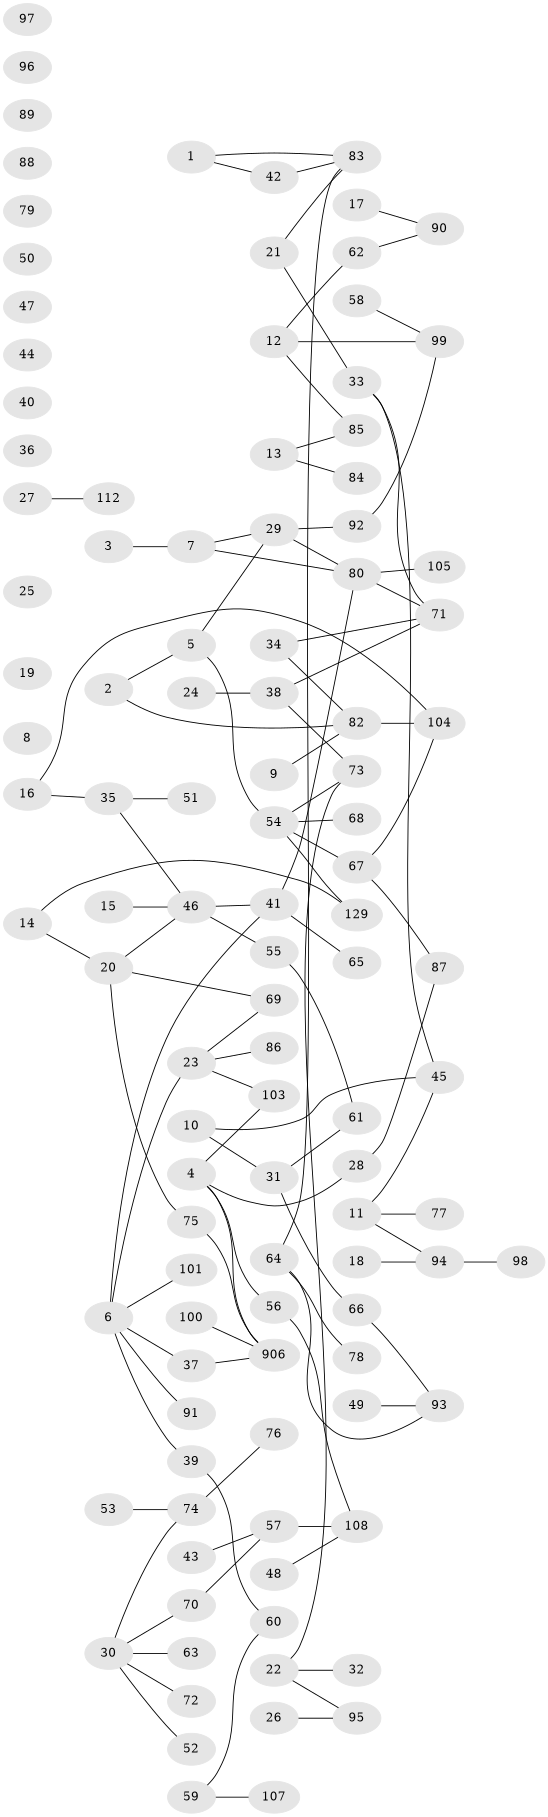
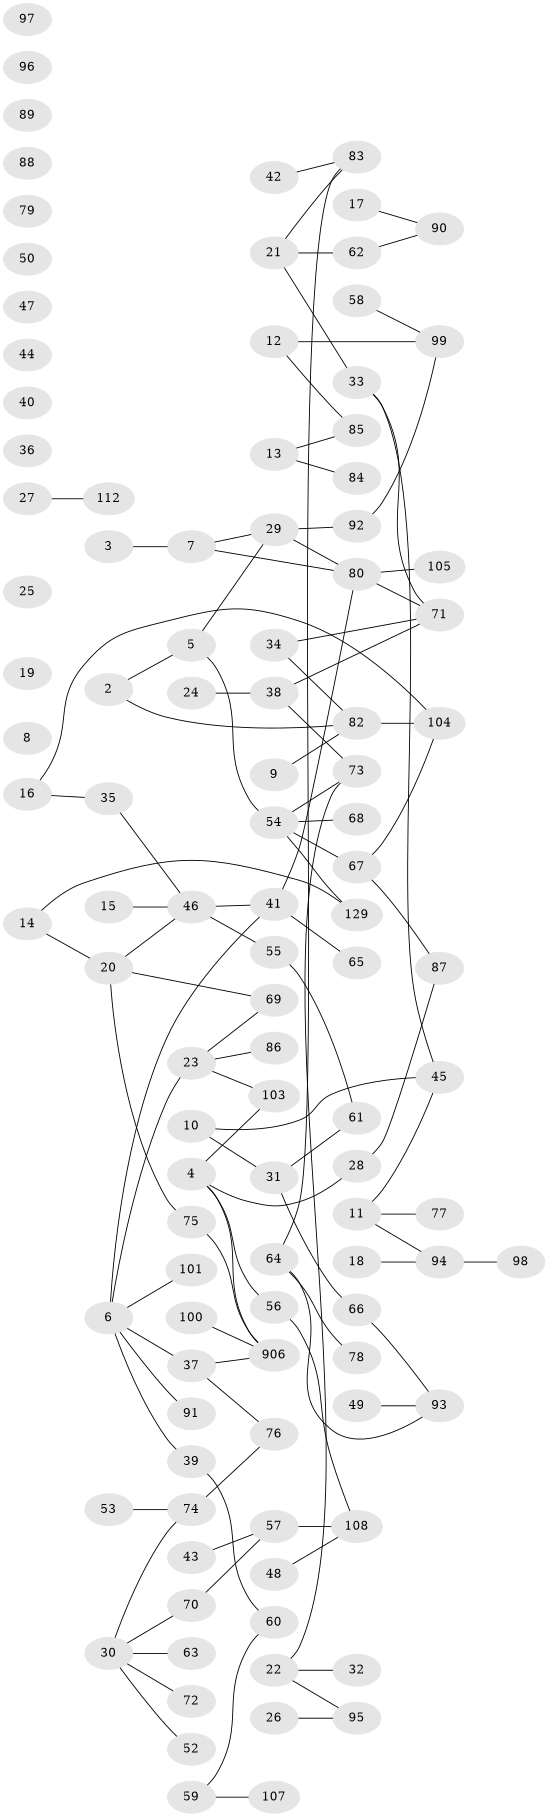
(192, 157) -> none
(322, 287) -> (312, 253)
(192, 799) -> none
none -> (233, 1400)
